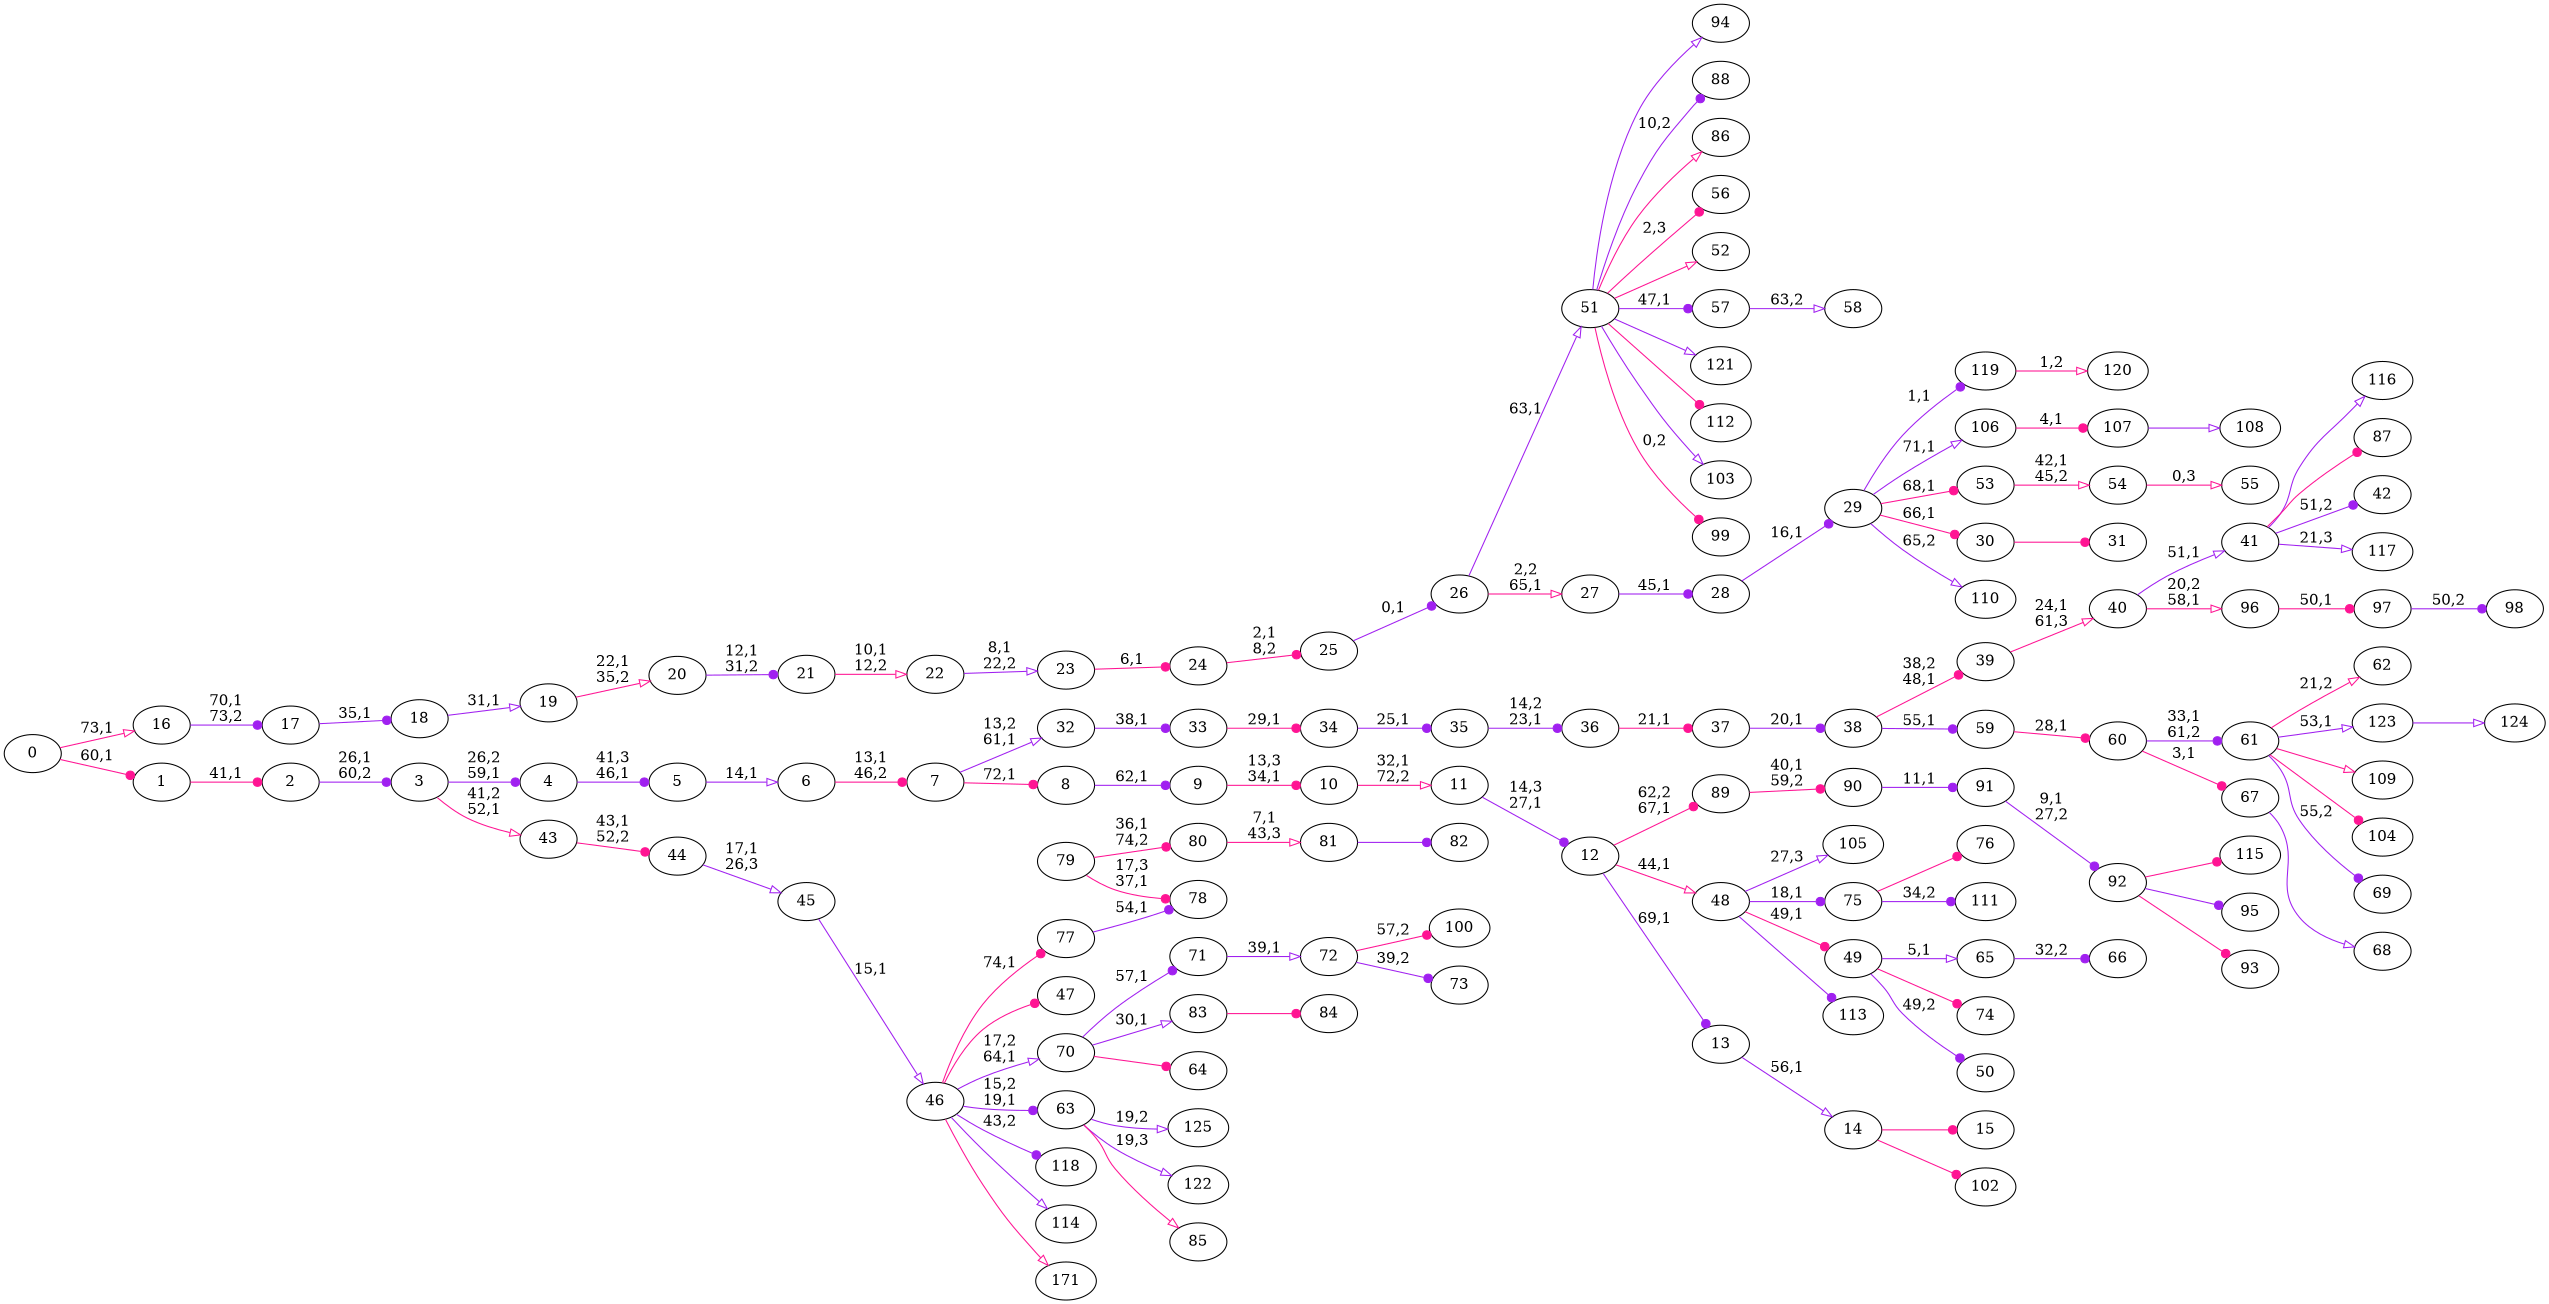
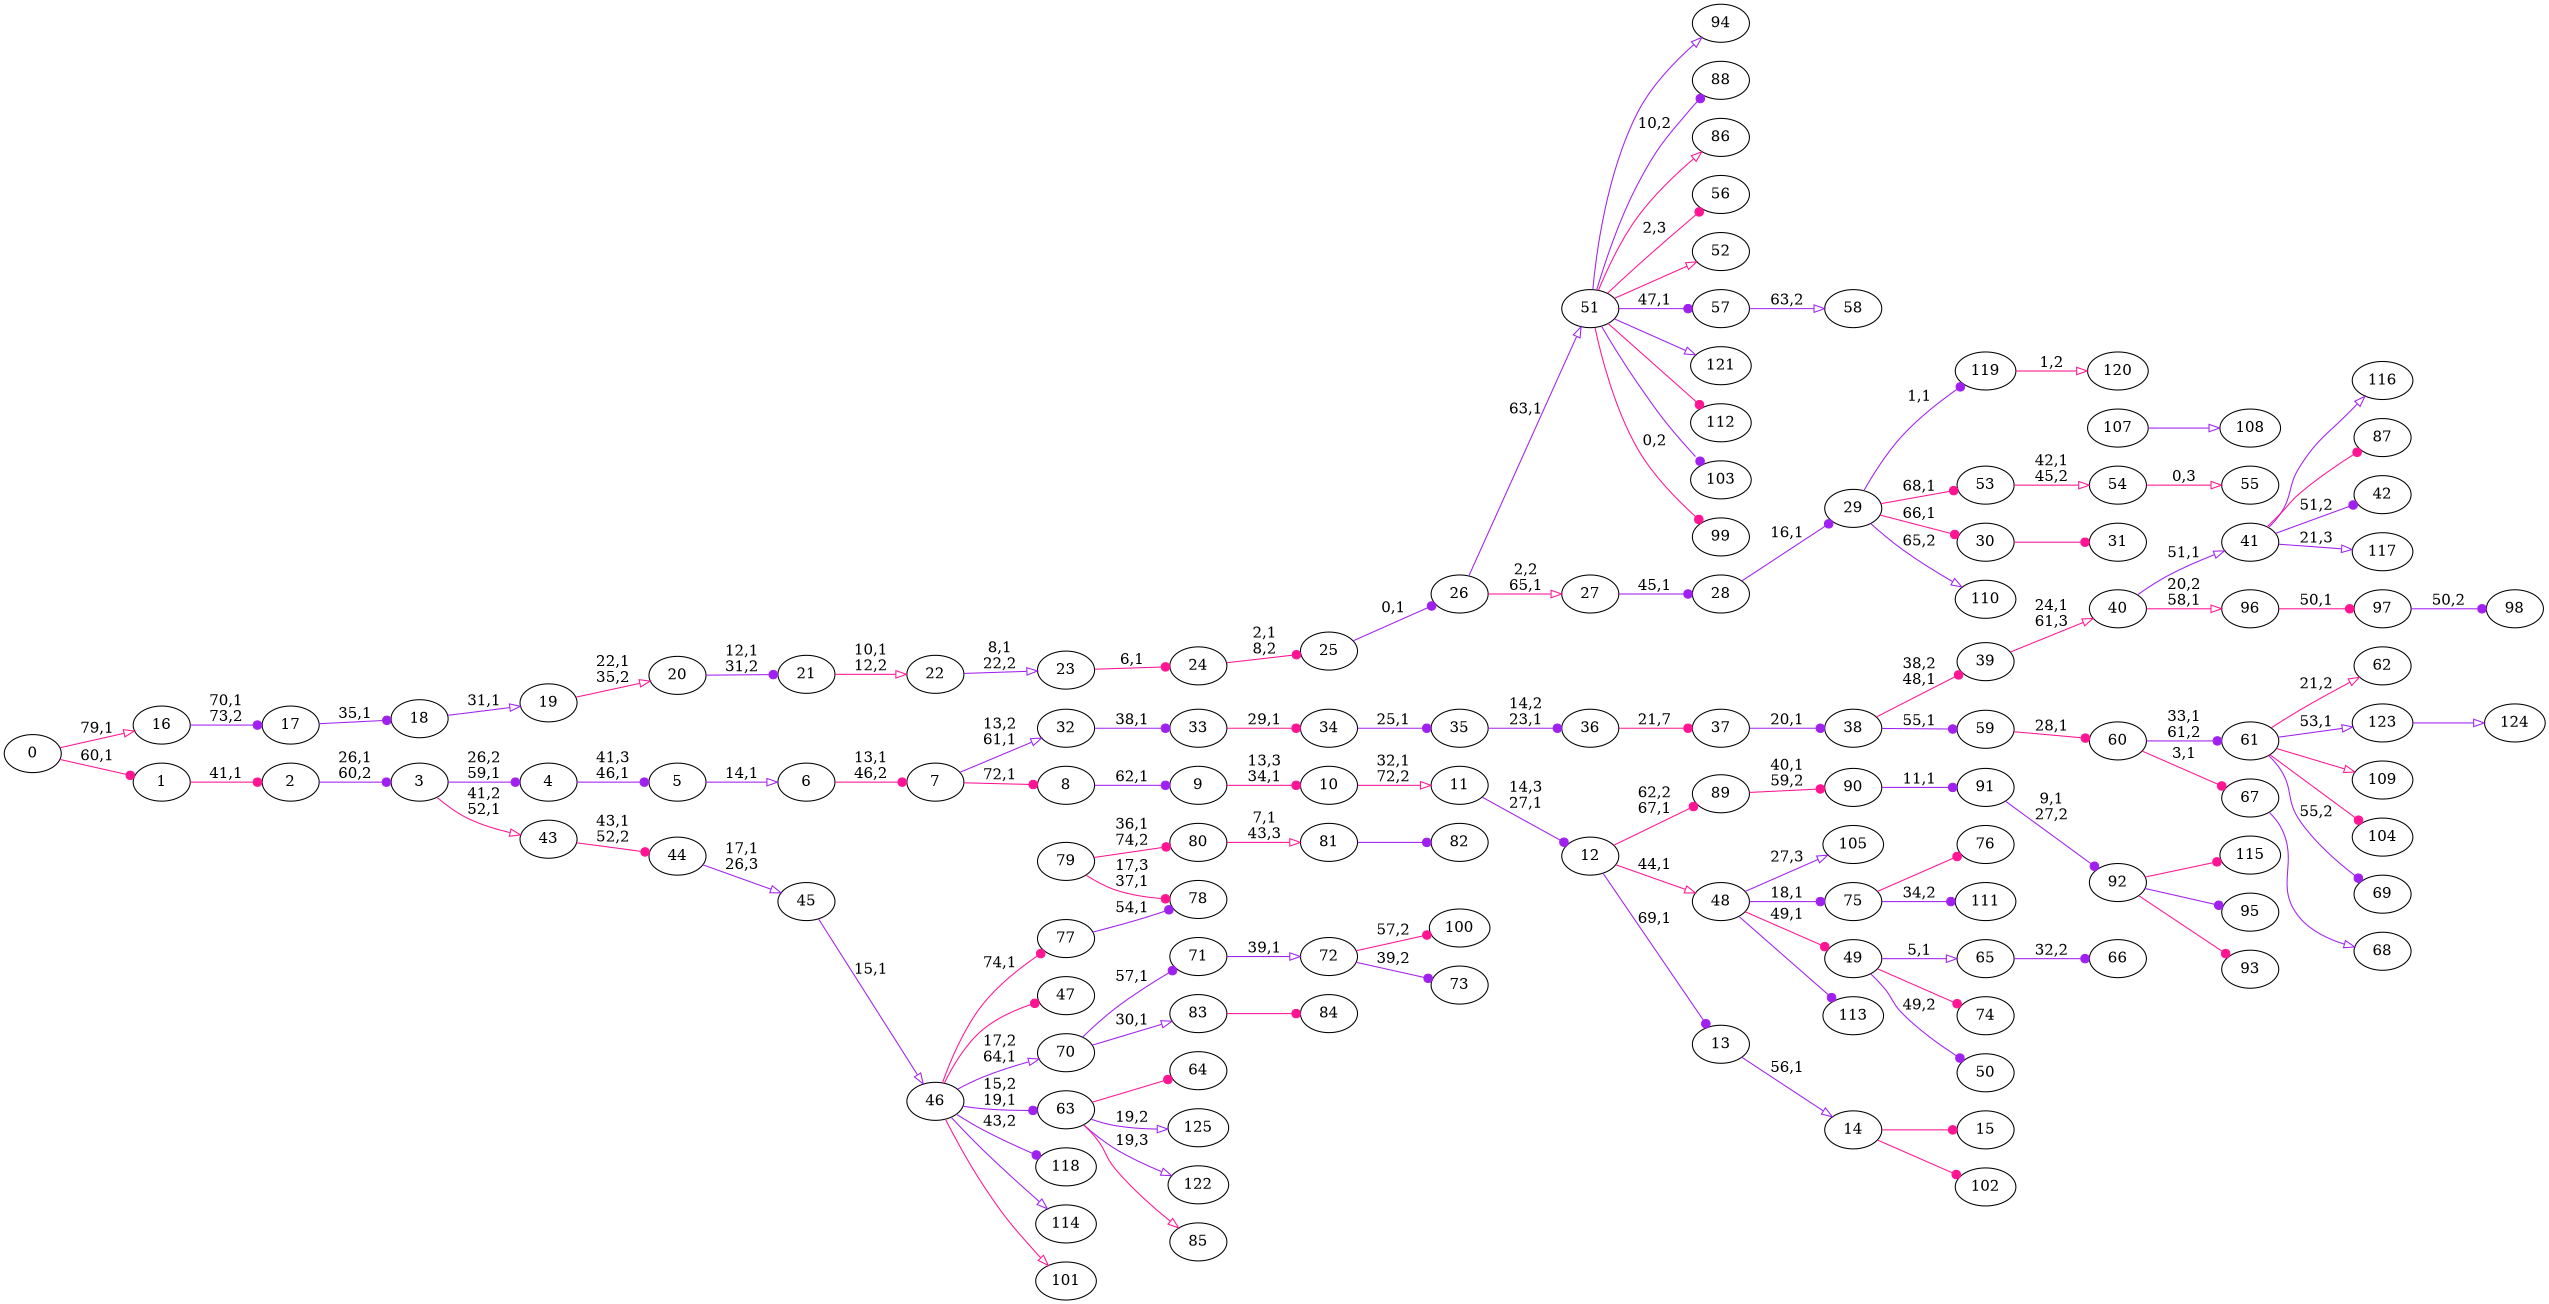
(1645, 394) -> (1645, 394)
(1986, 428) -> none
(1655, 720) -> (1655, 720)
(97, 729) -> (97, 729)
(1128, 1061) -> (1128, 1091)
(1066, 1281) -> (1066, 1281)
